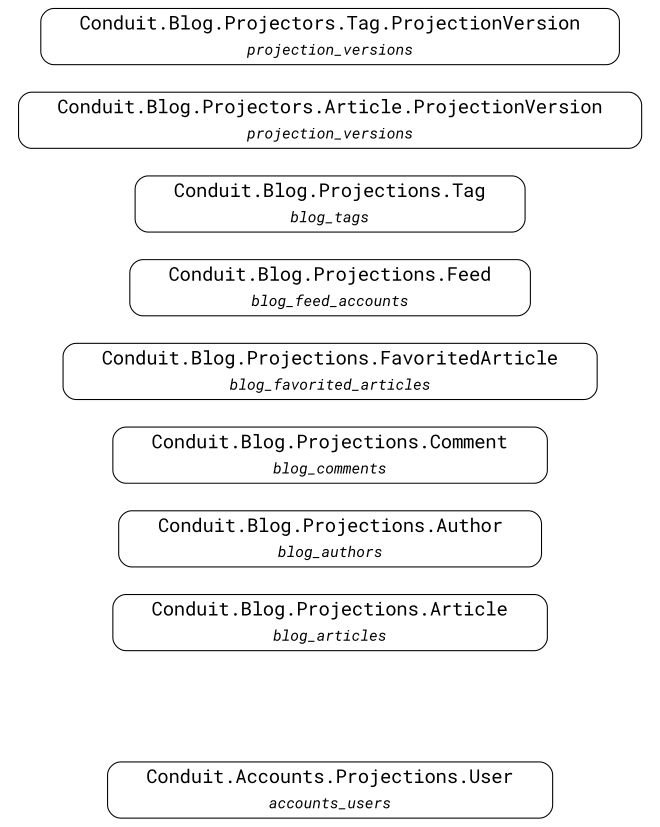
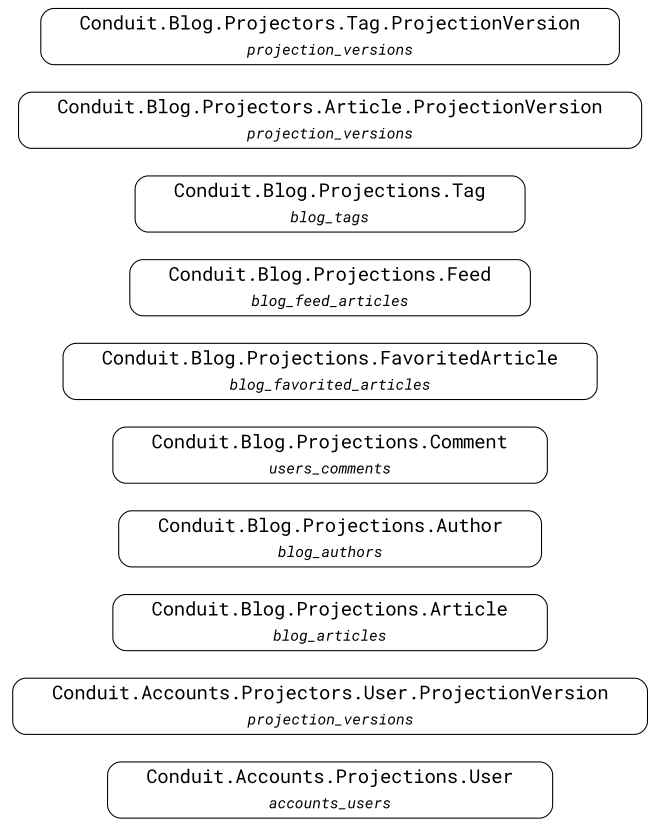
(330, 301) -> (330, 301)
(330, 469) -> (330, 469)
none -> (330, 706)
